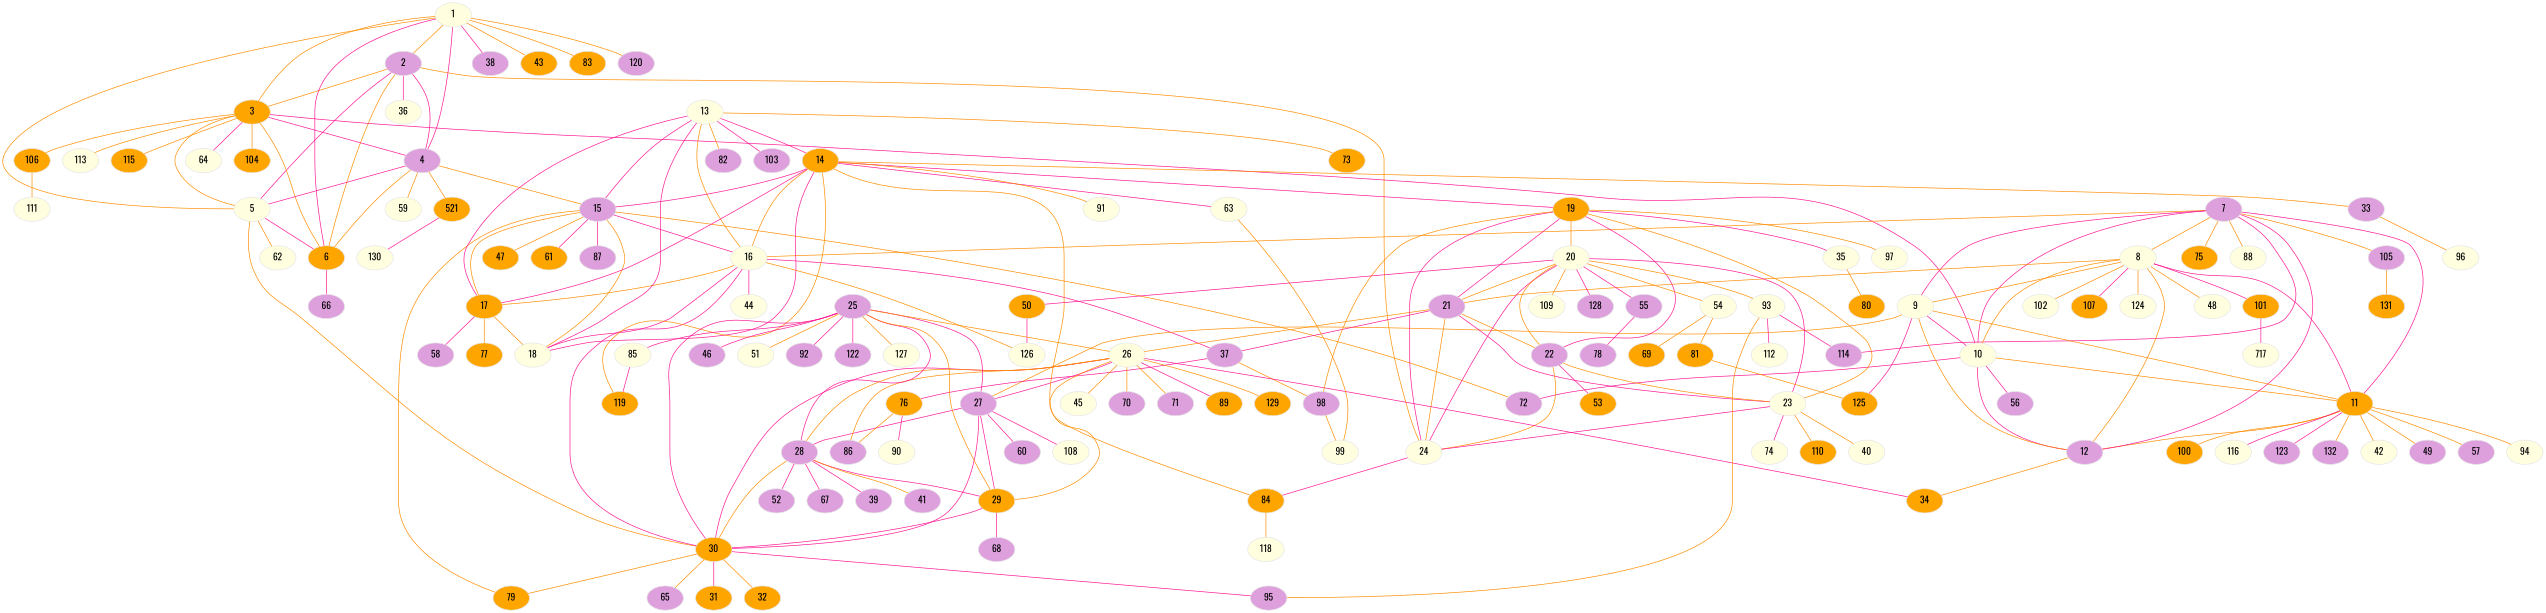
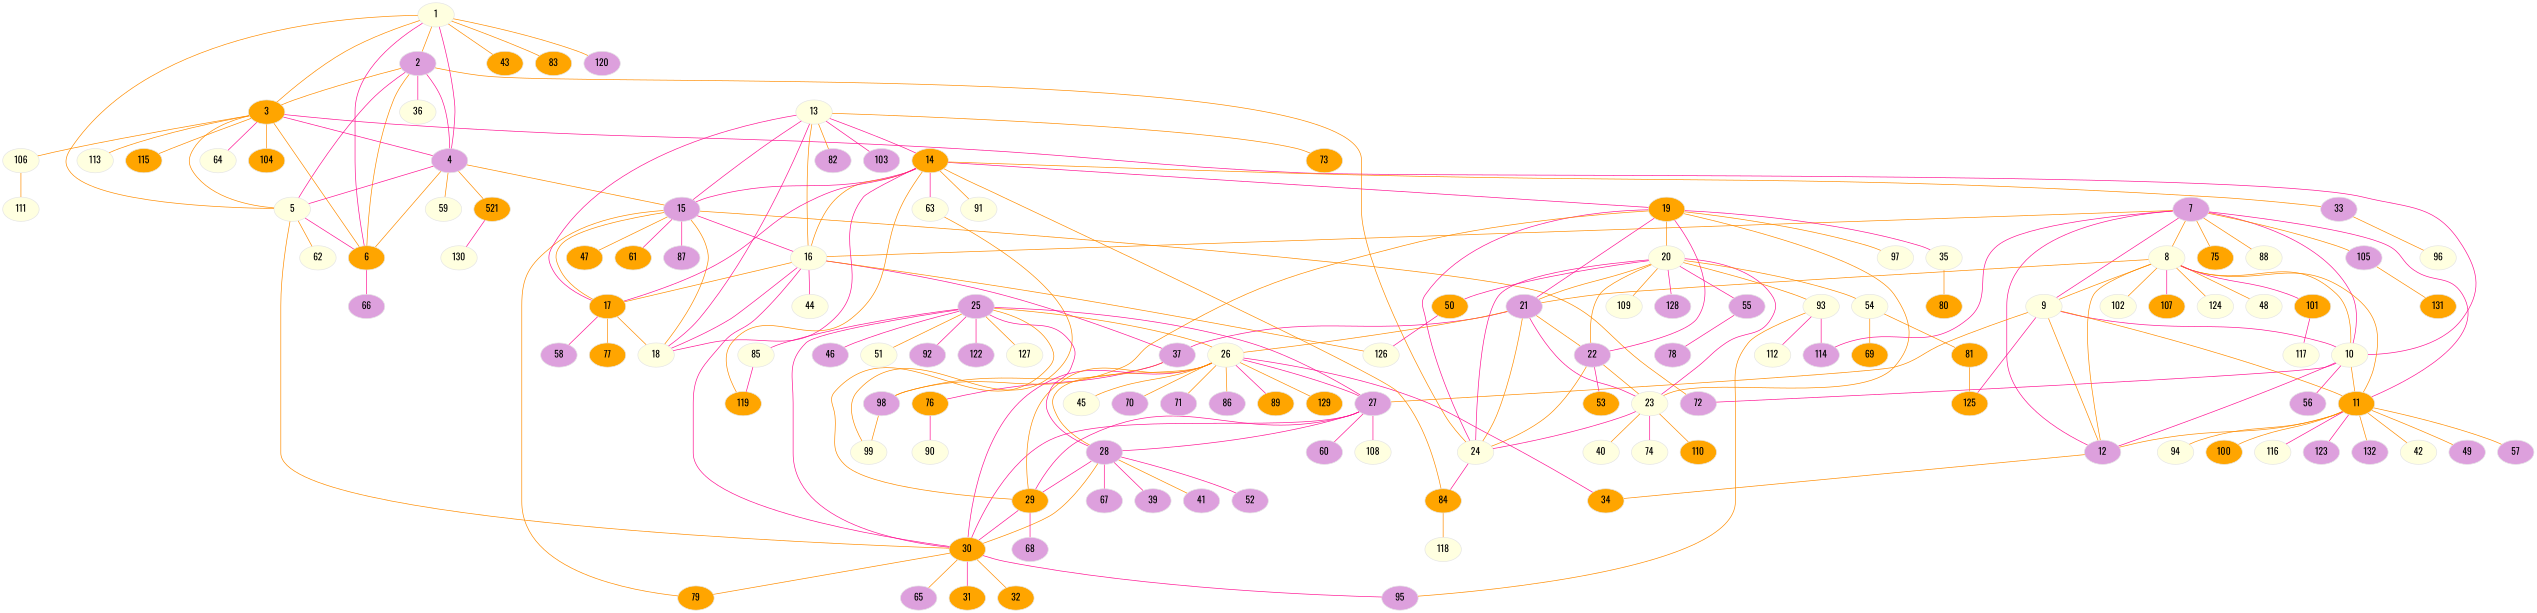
(490, 63) -> none
(32, 161) -> (21, 161)
(2278, 290) -> (2329, 281)
(2261, 355) -> (2301, 355)
(869, 434) -> none
